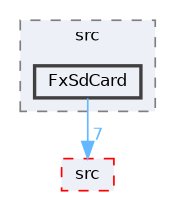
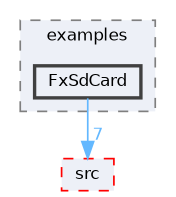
(88, 36) -> (88, 36)
